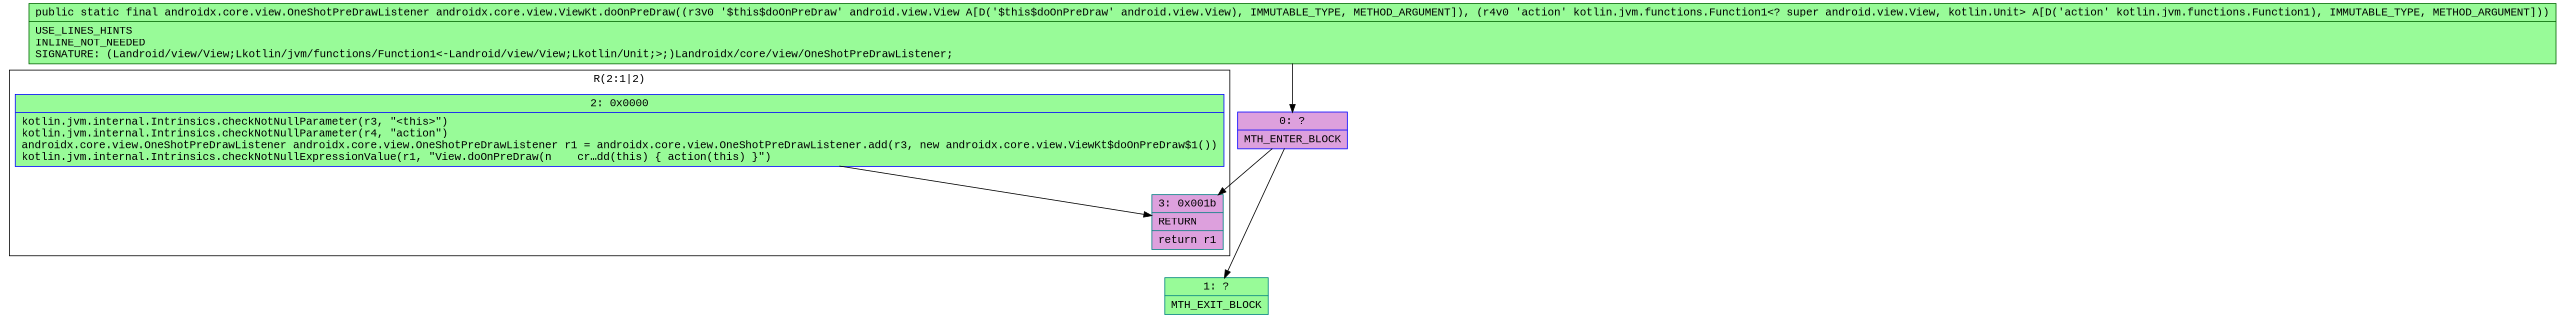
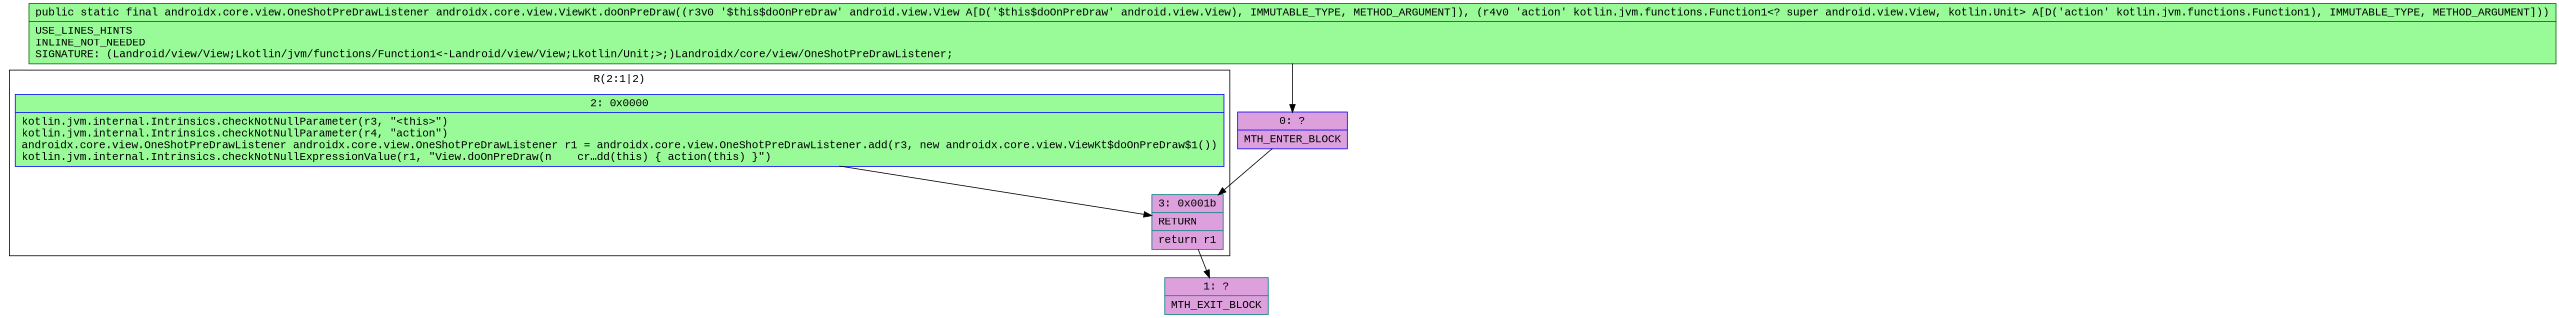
(1256, 210) -> (1203, 261)
(1217, 296) -> (1217, 296)
